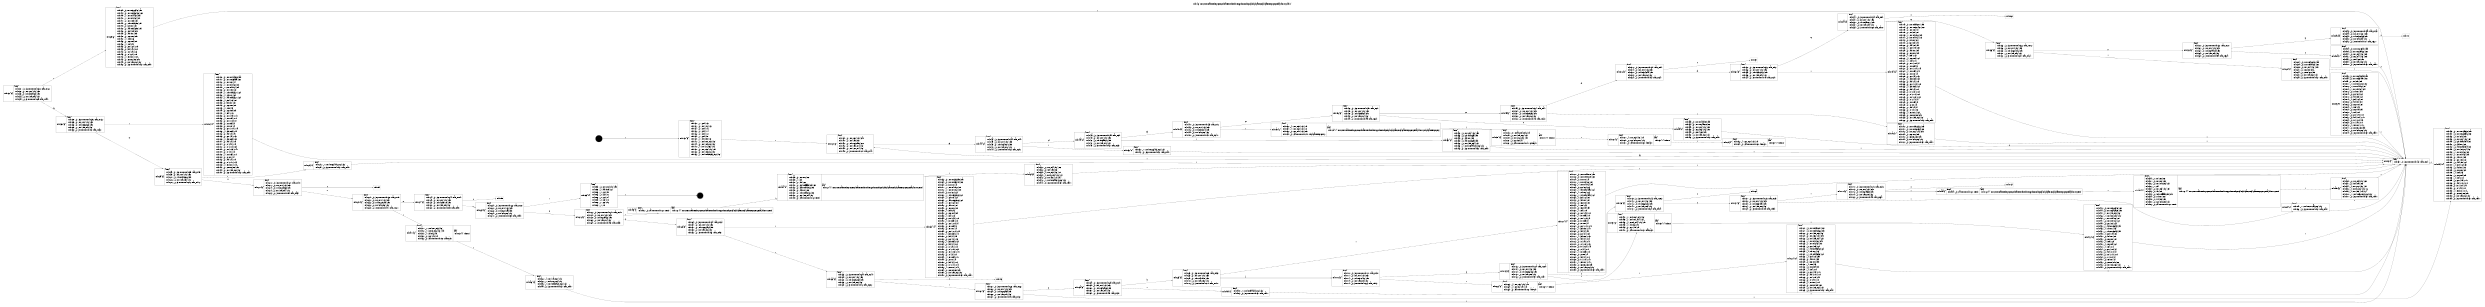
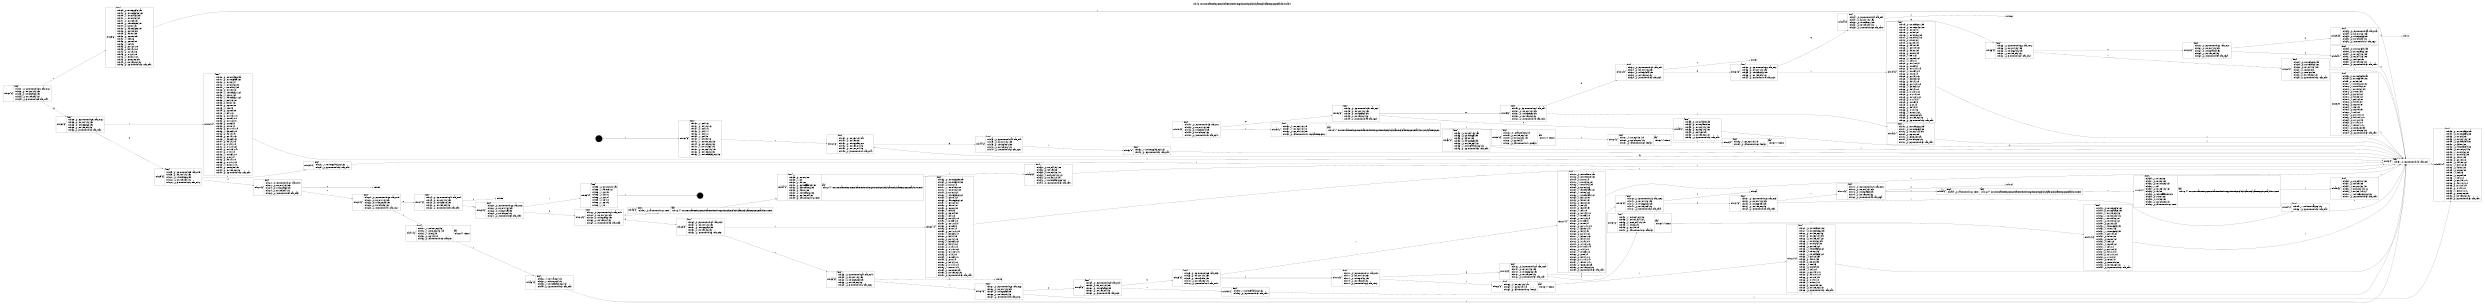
(1098, 140) -> none
(2432, 163) -> (2430, 165)
